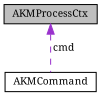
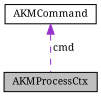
(51, 53) -> (51, 53)
